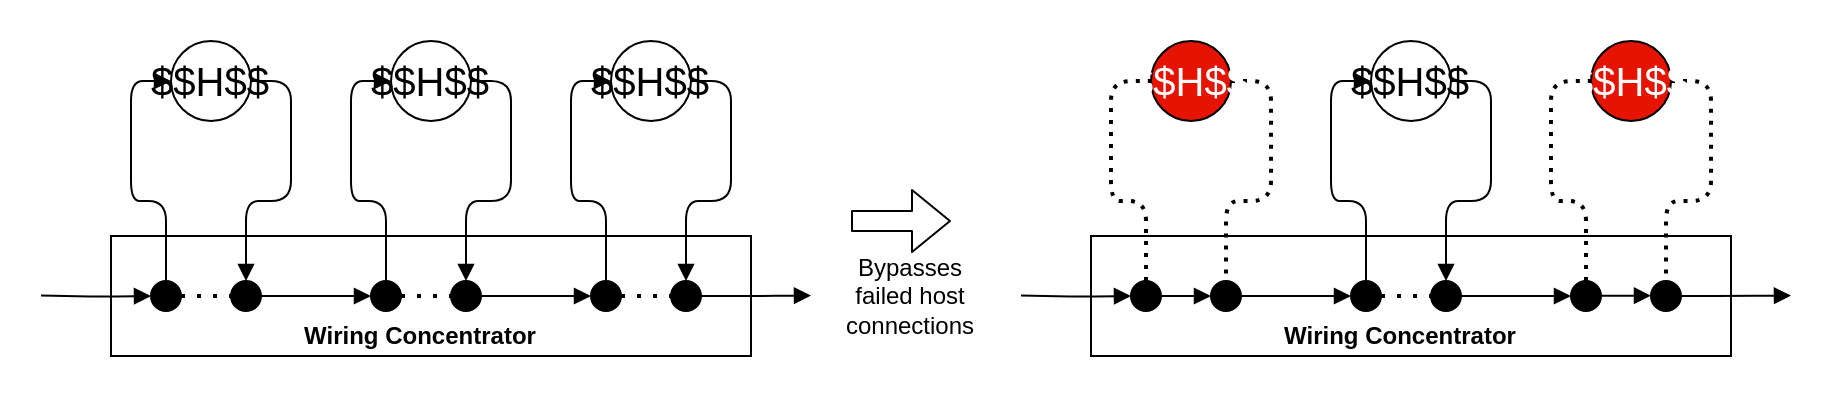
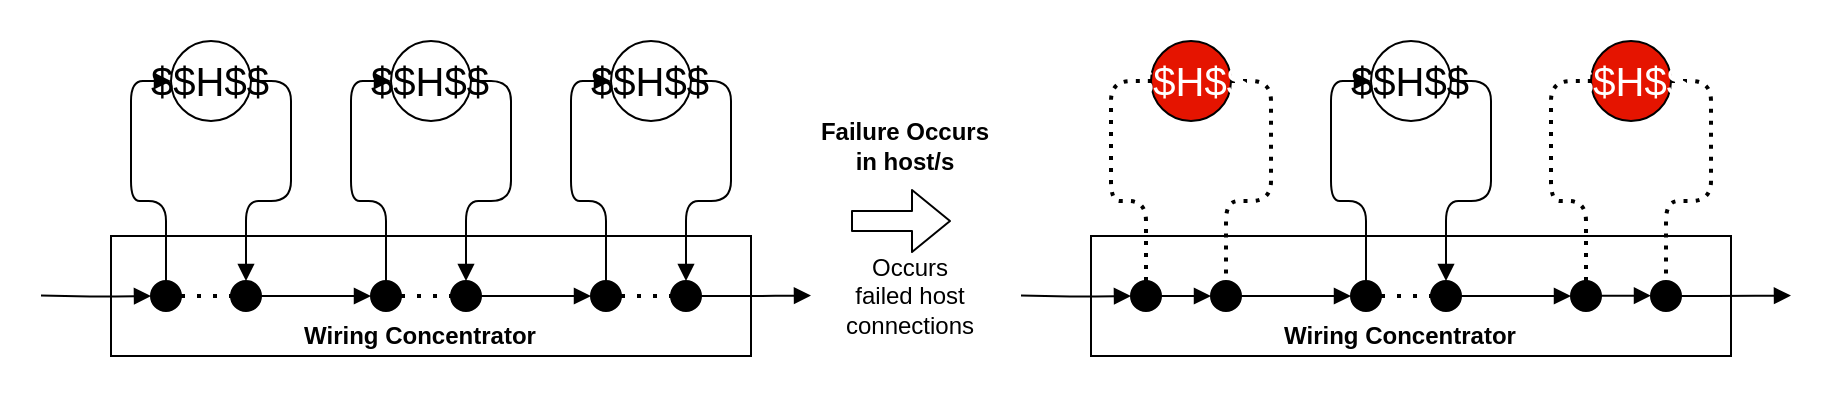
none -> (906, 146)
(911, 297) -> (911, 297)
